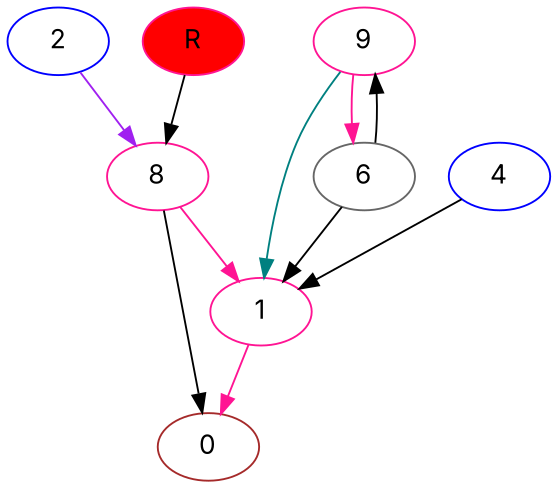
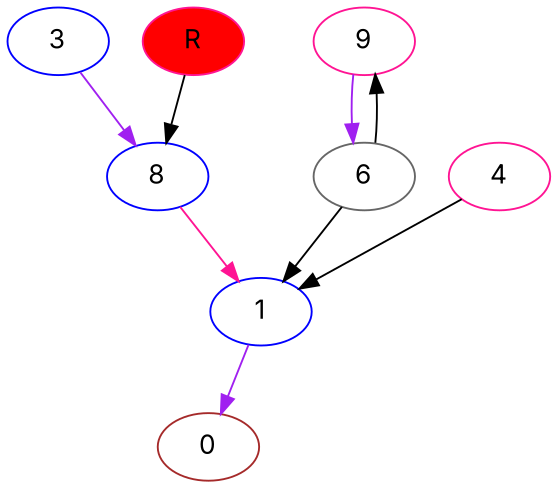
(58, 41) -> (58, 41)
(352, 99) -> (352, 99)
(290, 160) -> none
(158, 177) -> (158, 177)
(499, 177) -> (499, 177)
(181, 302) -> none
(261, 312) -> (261, 312)
(238, 371) -> (238, 371)
